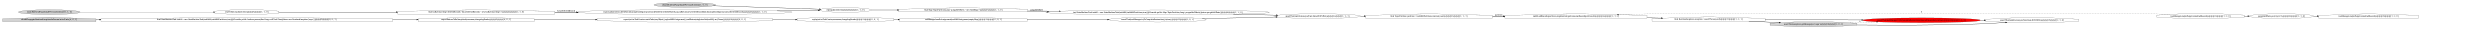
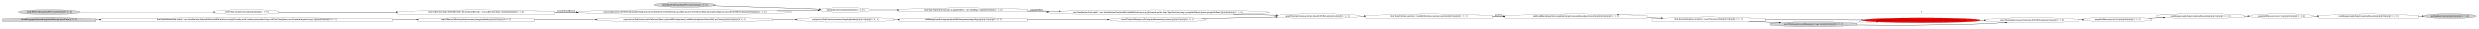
none -> (2450, 16)
none -> (2118, 19)
